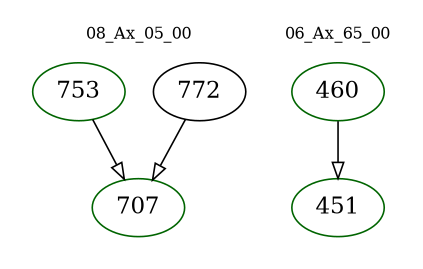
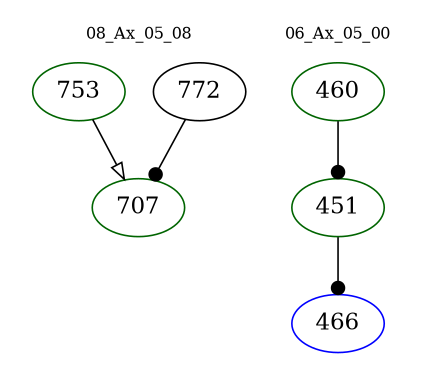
(139, 35) -> (139, 35)
(338, 35) -> (338, 35)
(173, 142) -> (172, 144)
(338, 142) -> (338, 143)
none -> (338, 324)
